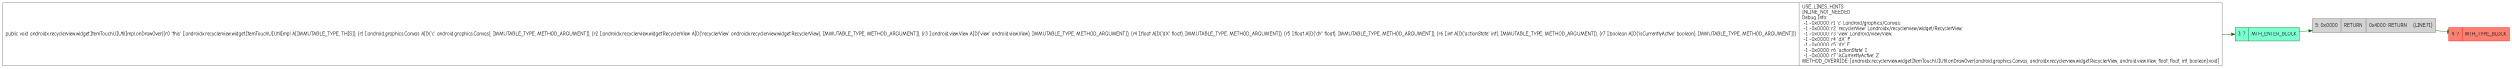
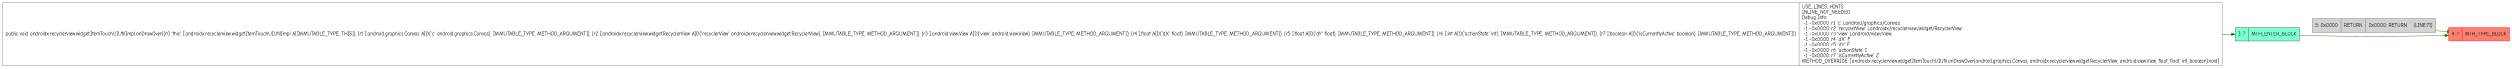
(2401, 25) -> (2401, 25)
(2304, 31) -> (2372, 36)
